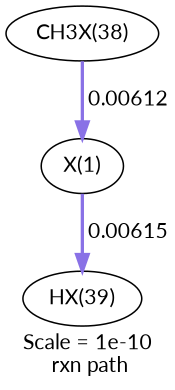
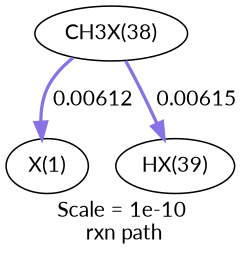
(82, 224) -> (142, 92)
